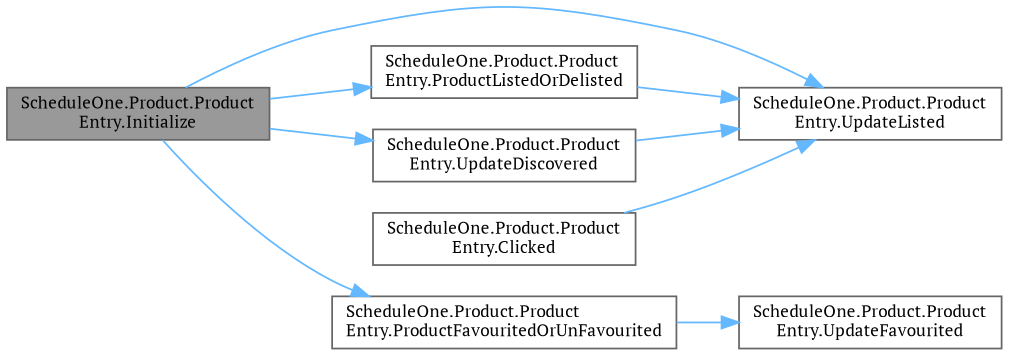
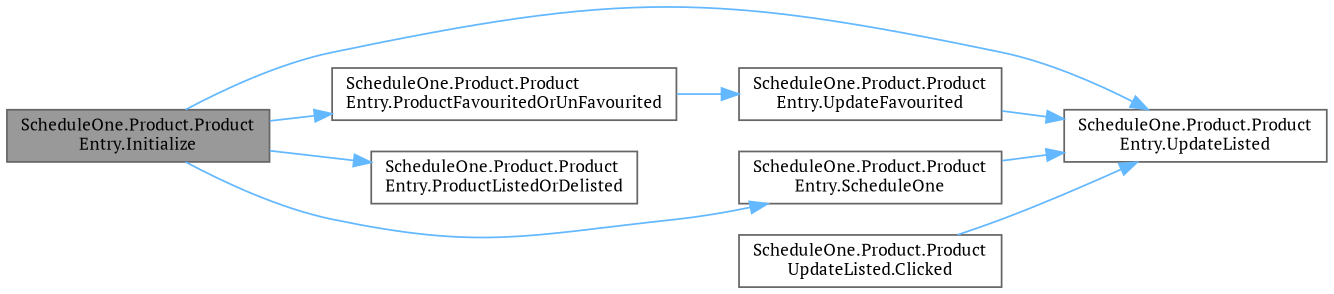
(679, 92) -> (1024, 114)
(504, 156) -> (870, 178)
(504, 239) -> (870, 261)
